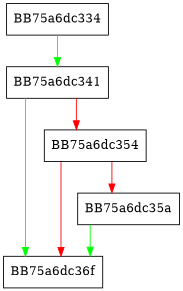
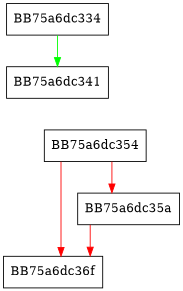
(76, 110) -> none
(25, 173) -> none
(90, 236) -> (90, 236)
